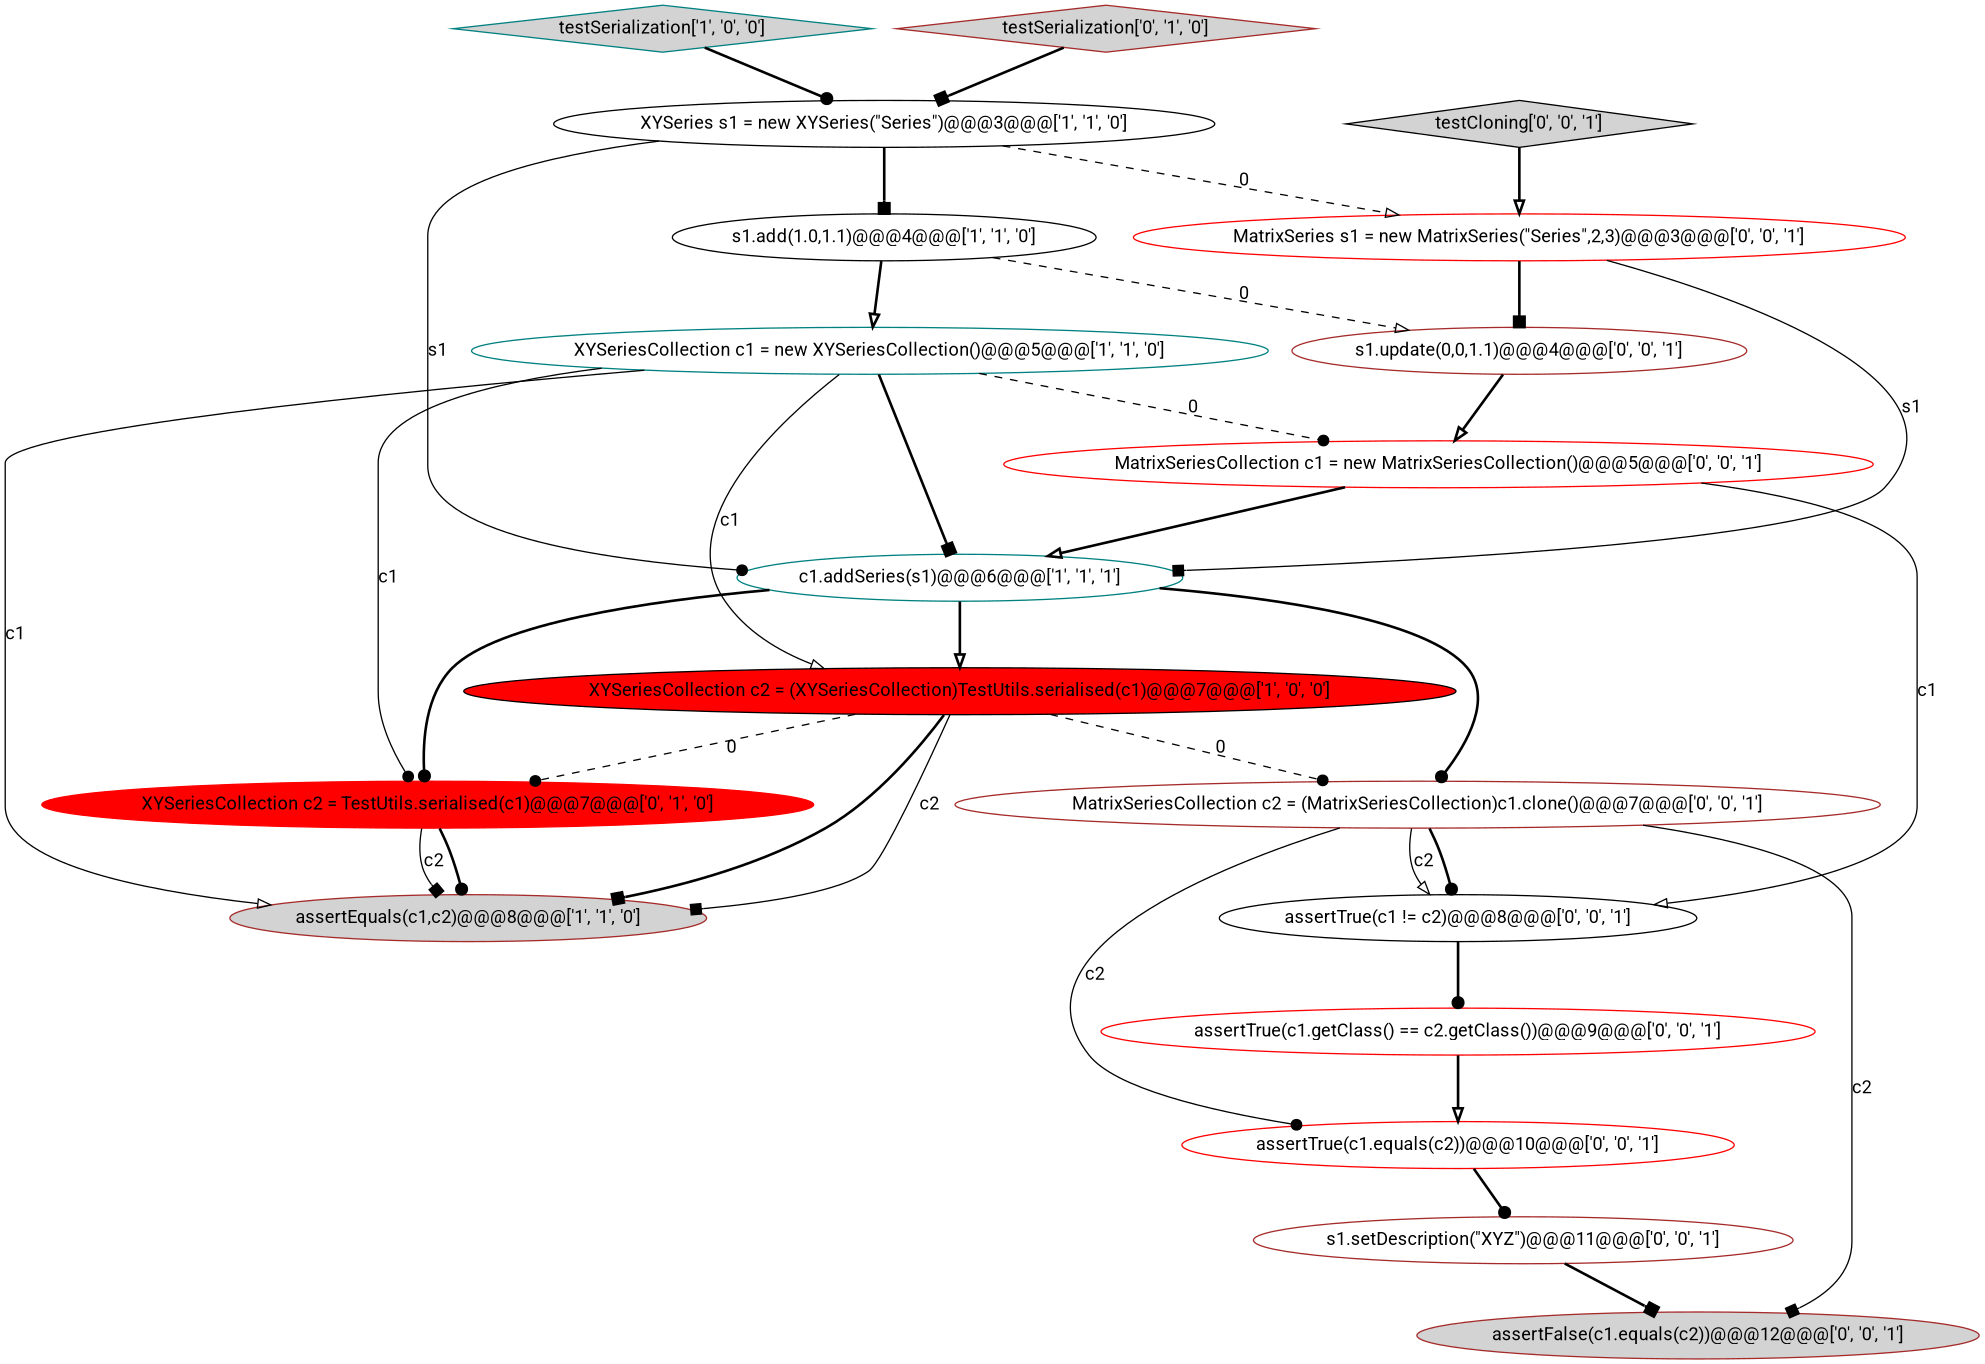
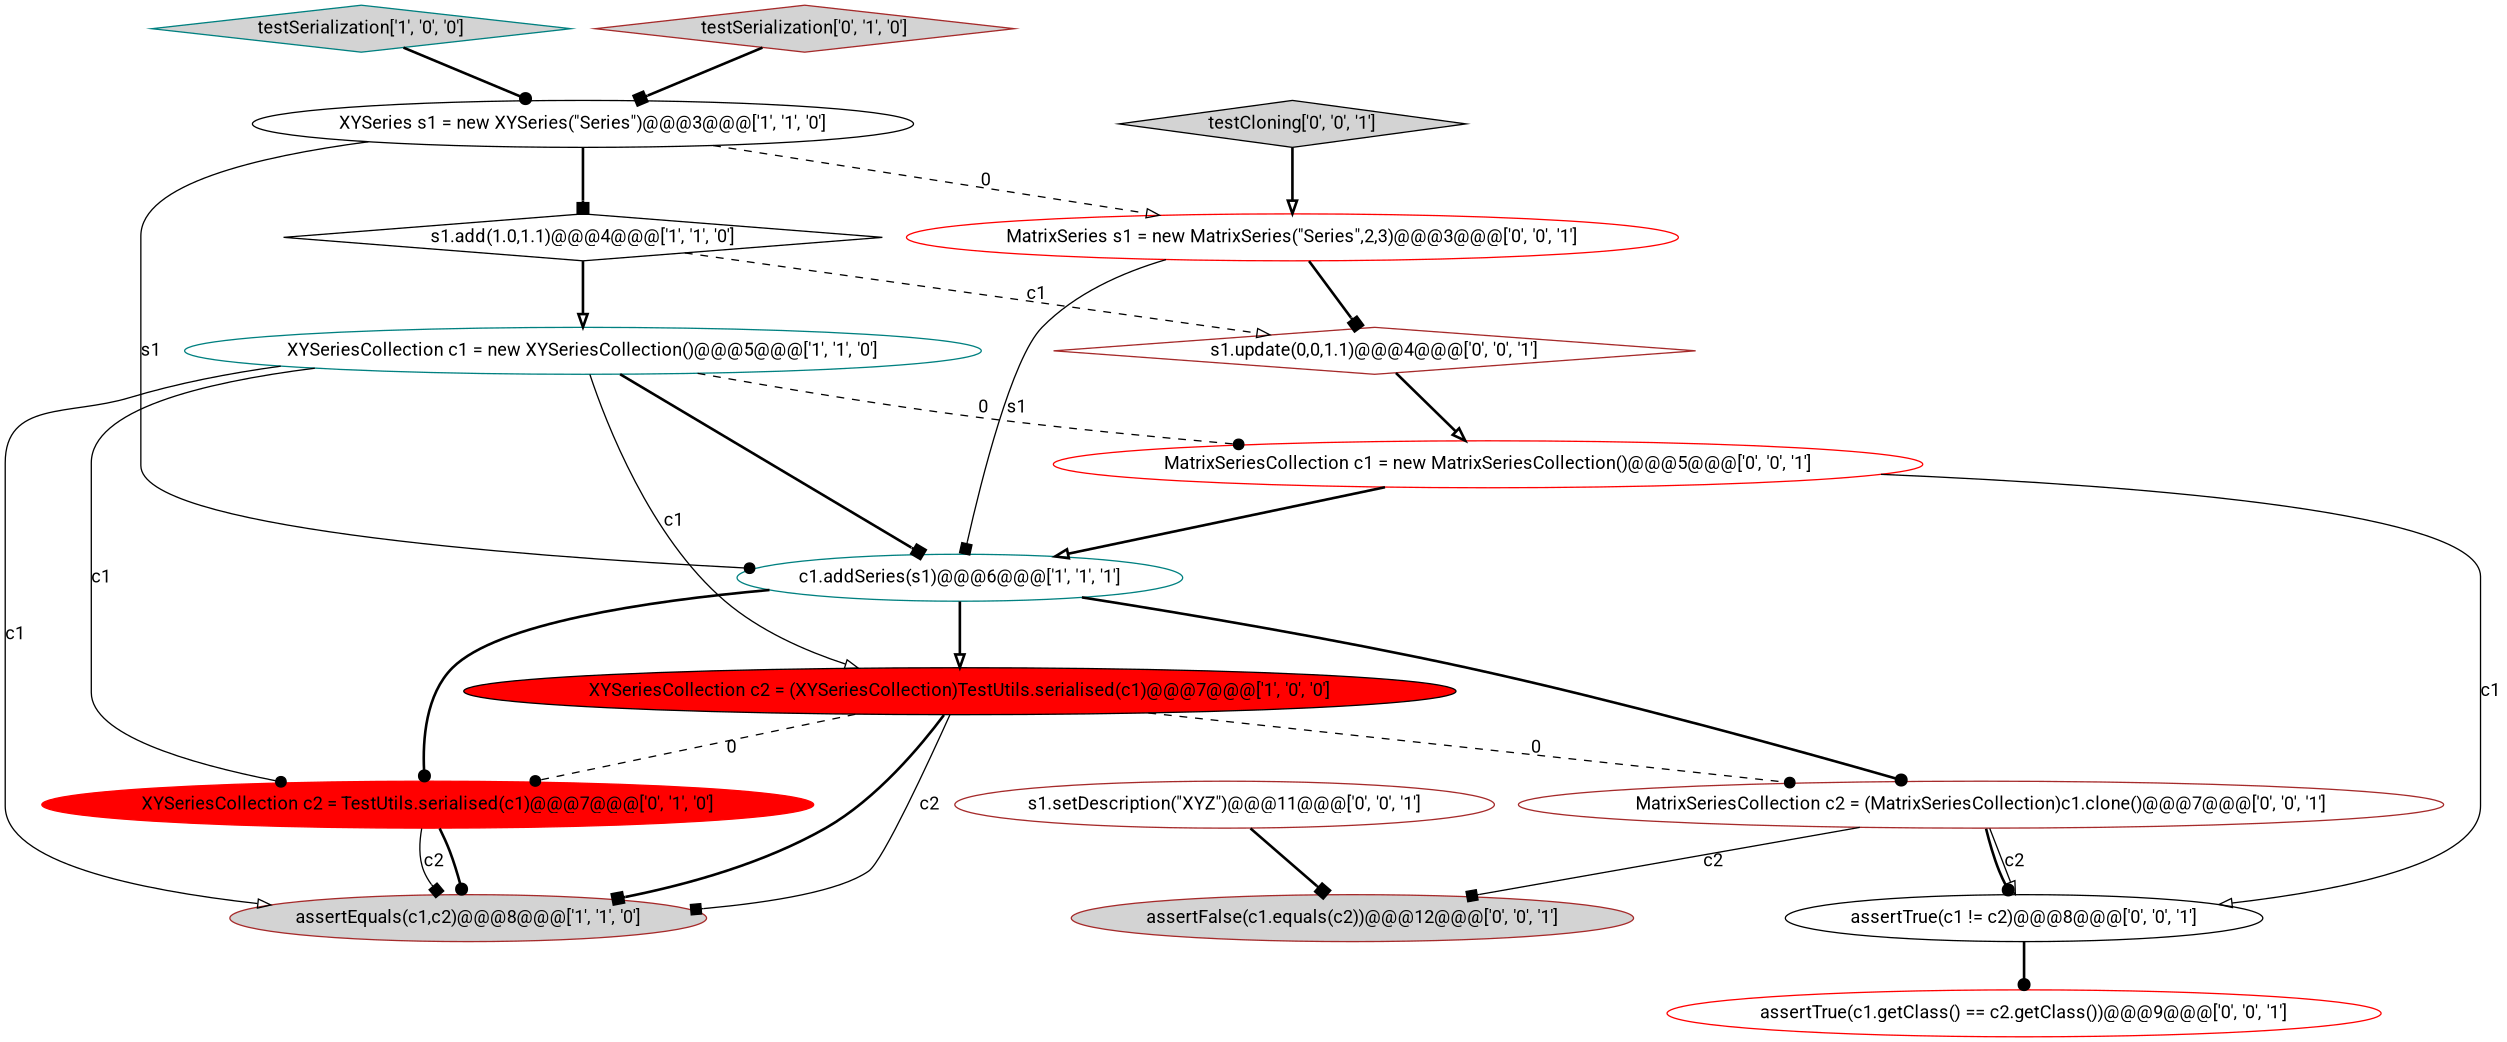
(884, 237) -> (583, 237)
(1244, 294) -> (1037, 294)
(1519, 351) -> (1375, 351)
(1458, 1145) -> none
